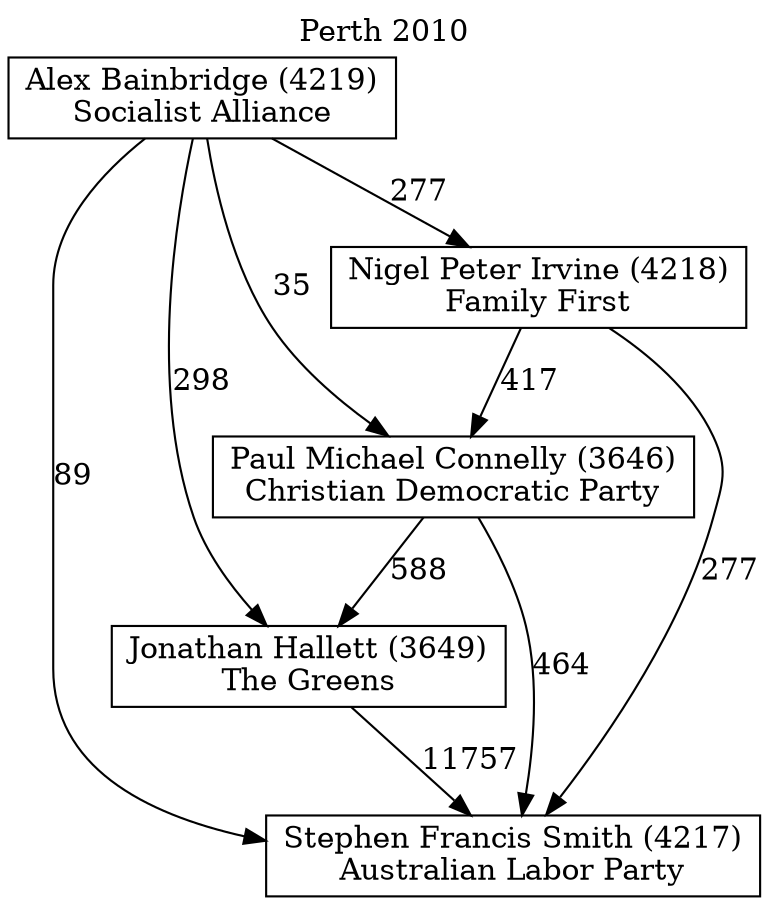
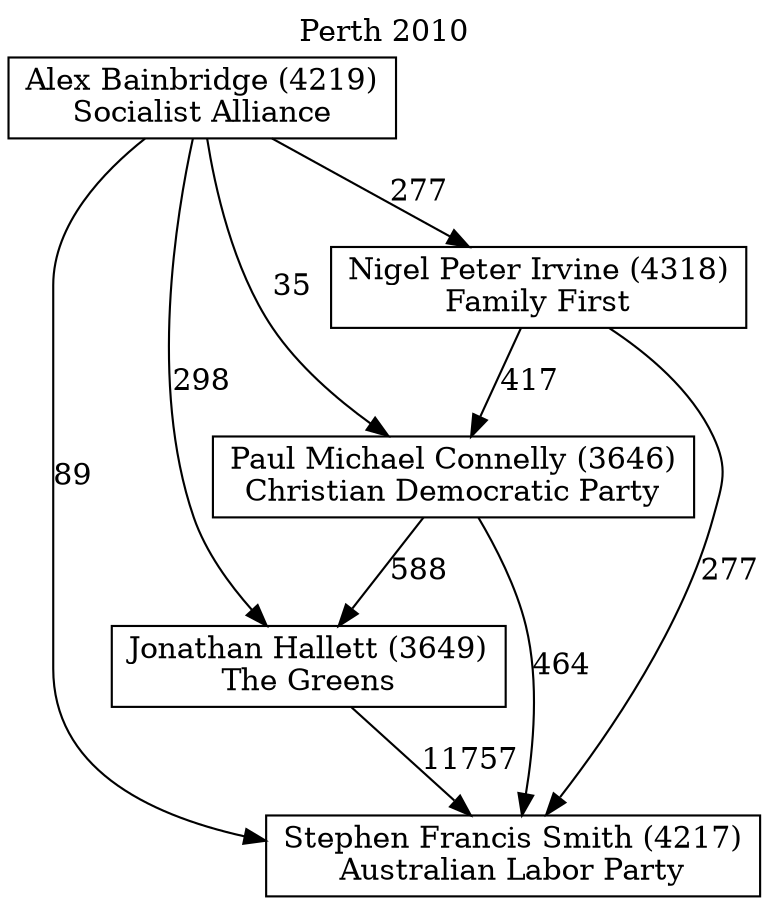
(539, 287) -> (539, 287)
